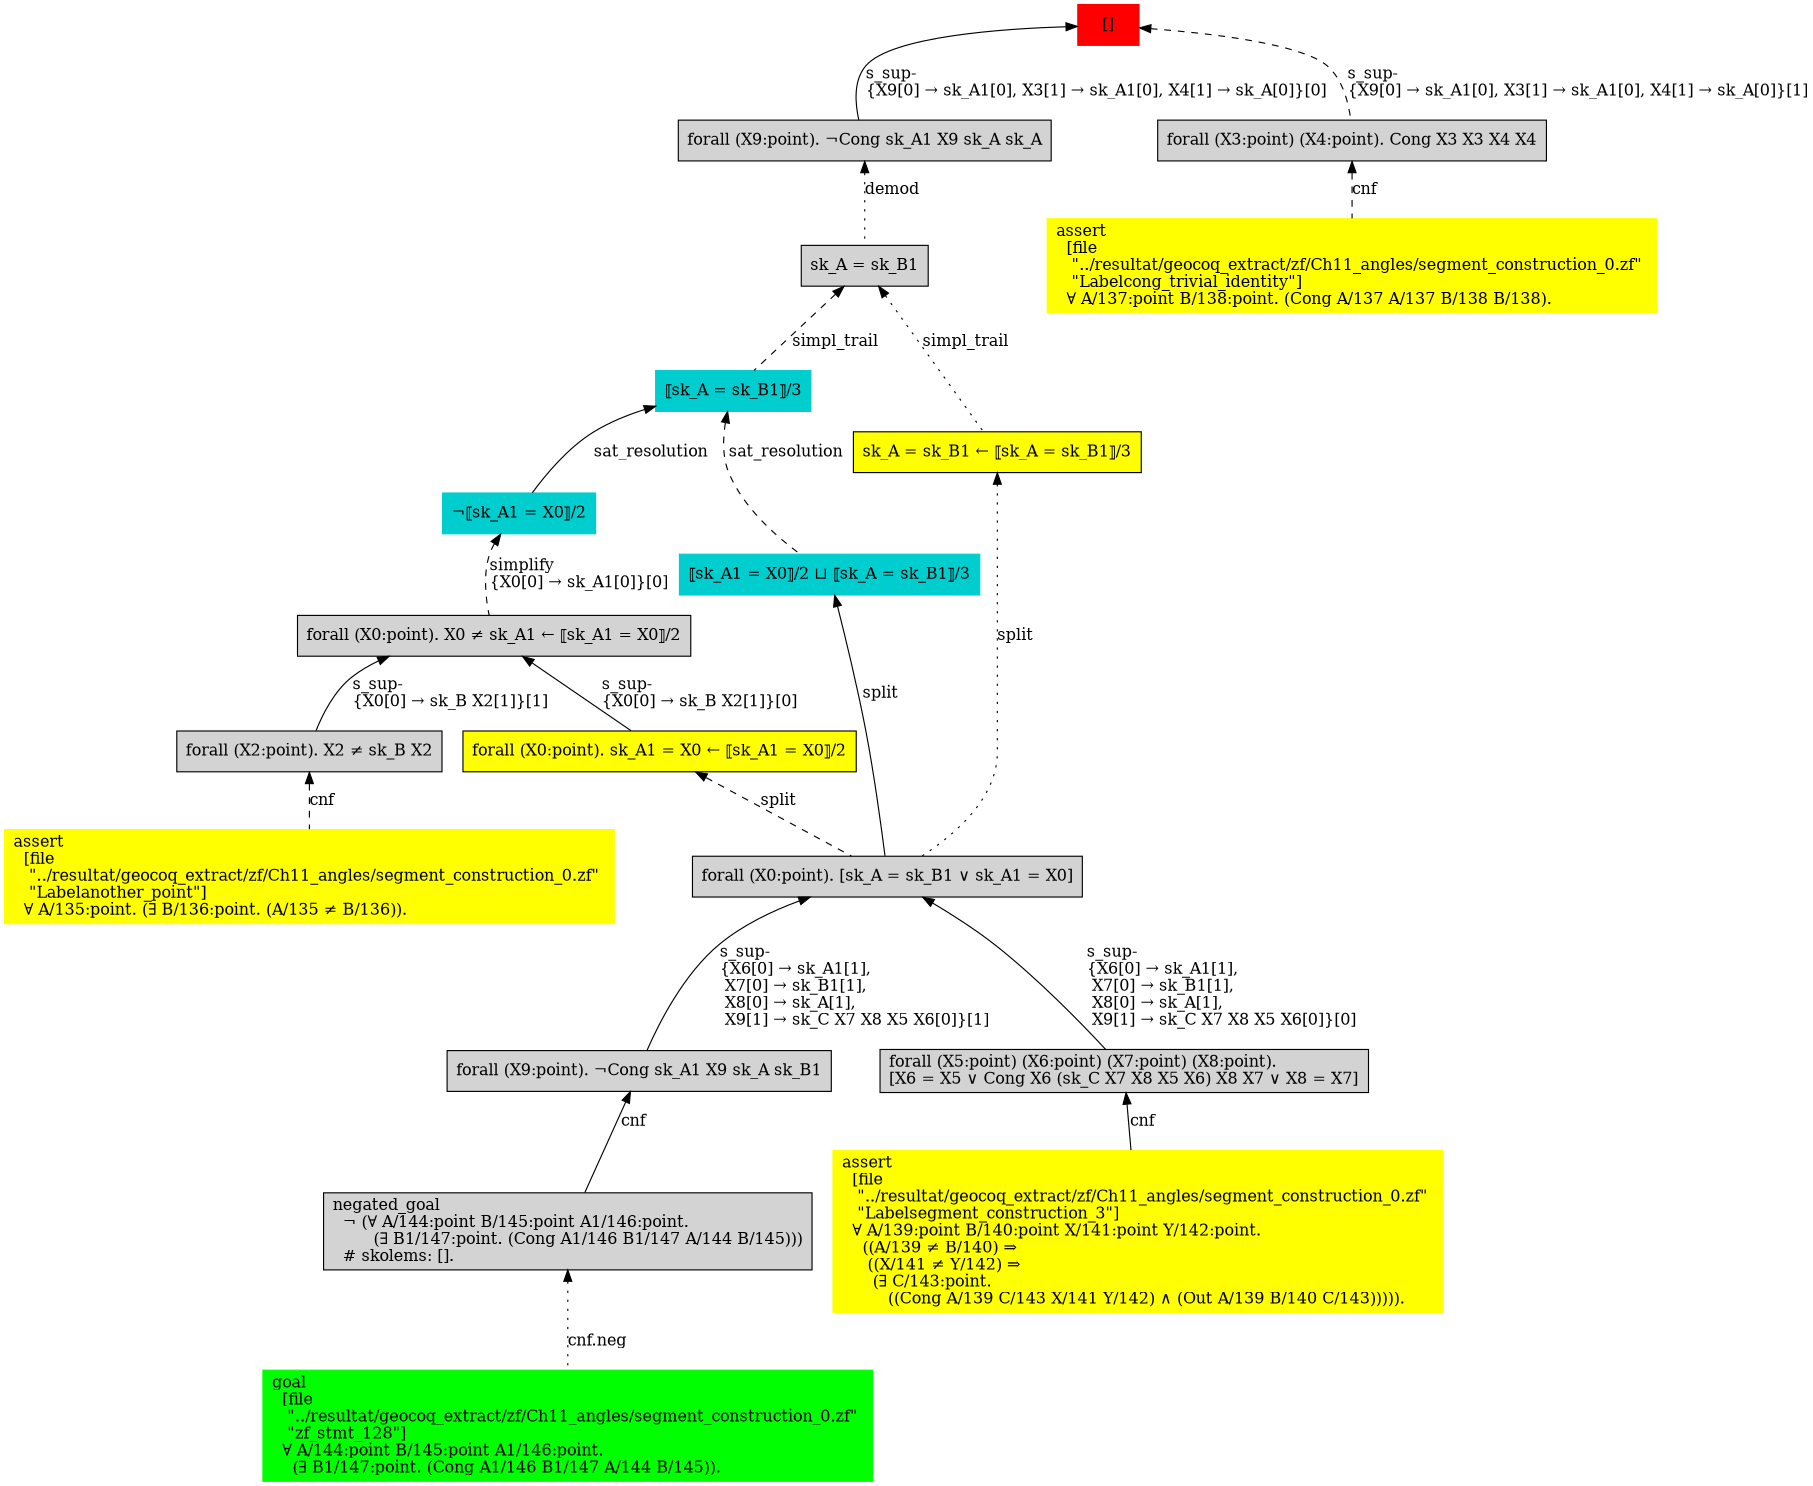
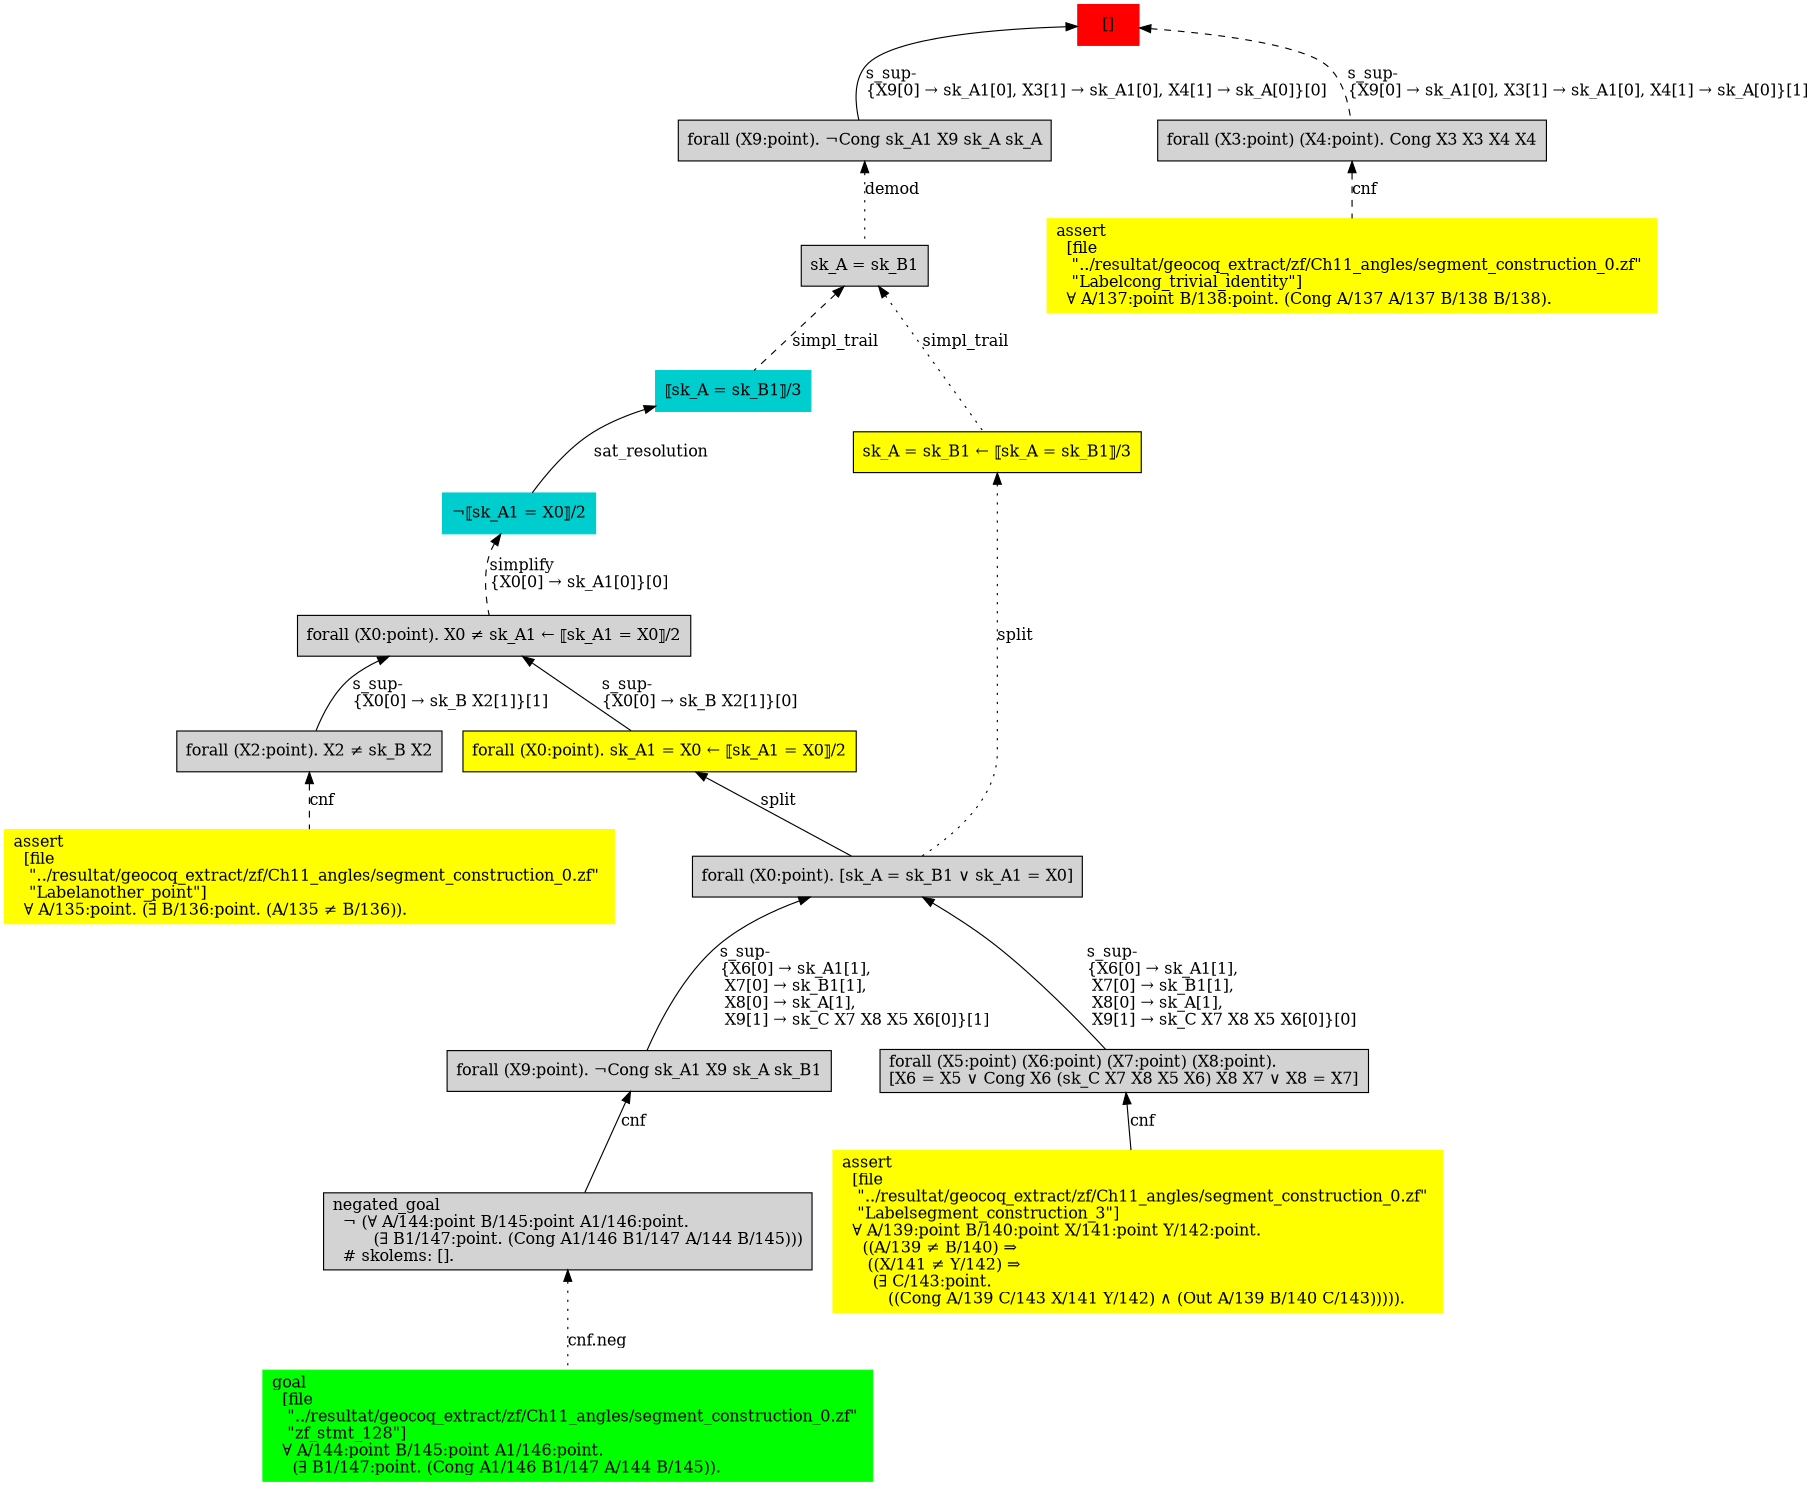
(830, 575) -> none
(779, 817) -> (779, 817)
